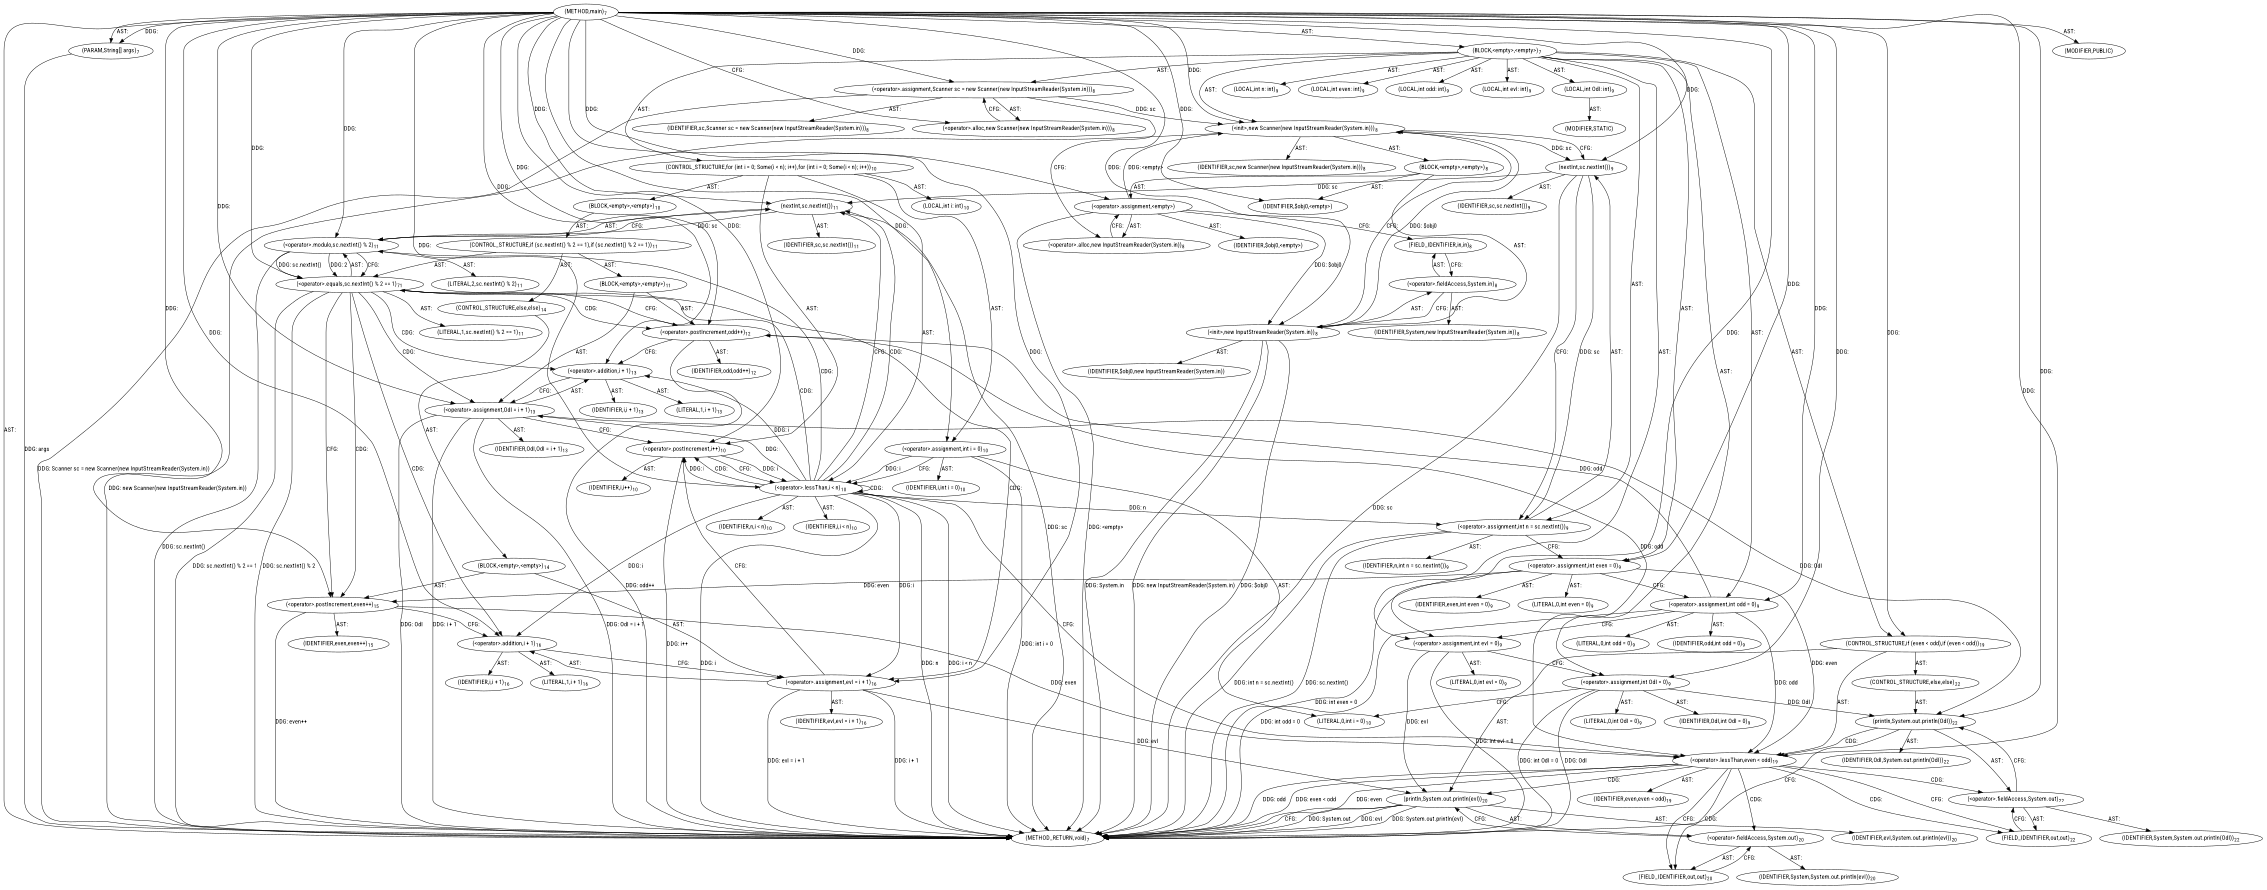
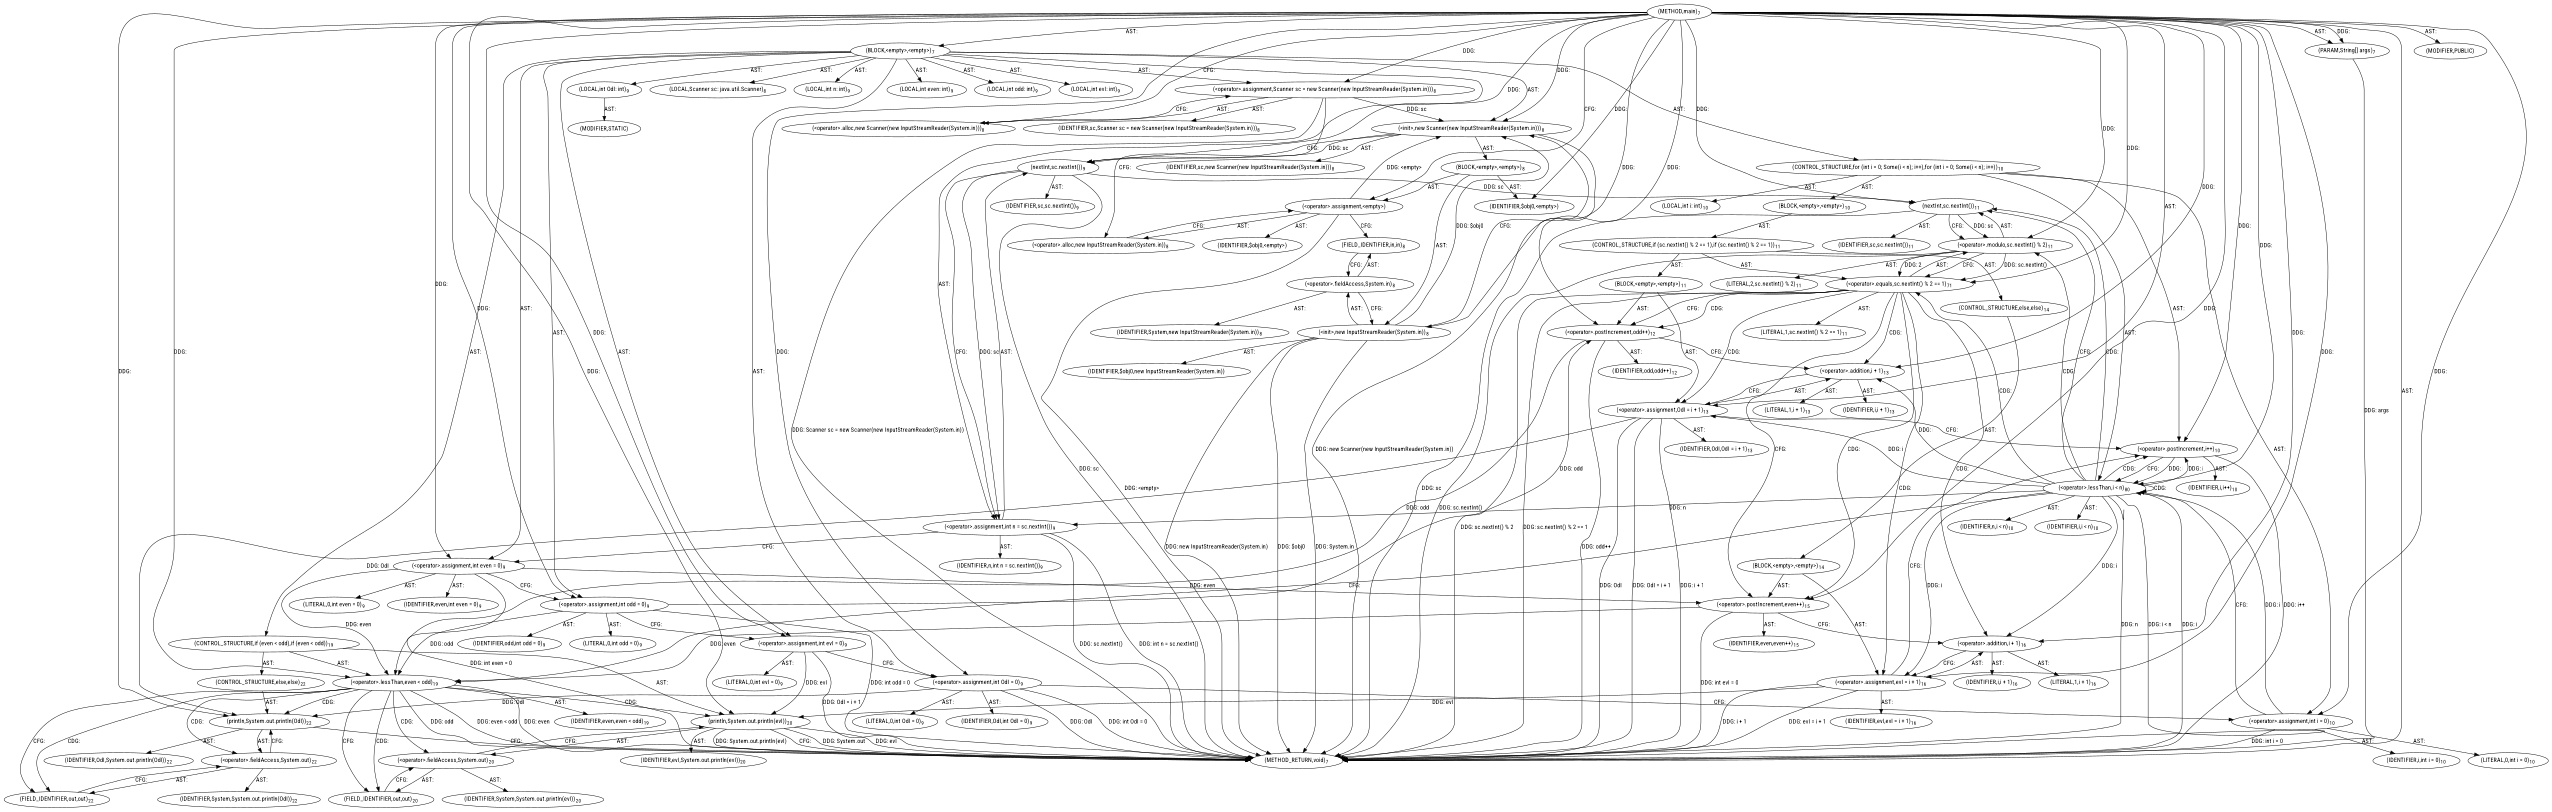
(1877, 35) -> (675, 25)
none -> (718, 90)
(593, 109) -> (1591, 109)
(225, 207) -> (2171, 207)
(1303, 229) -> none
(844, 488) -> (2128, 488)
(1480, 701) -> (1605, 701)
(291, 722) -> (1720, 683)
(1495, 741) -> (842, 702)
(1834, 745) -> (323, 699)
